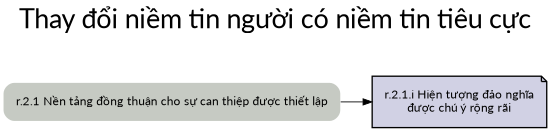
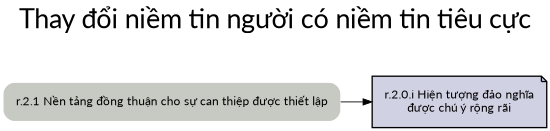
(459, 102) -> (459, 102)
